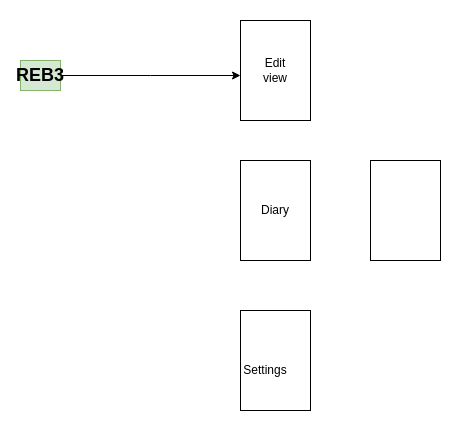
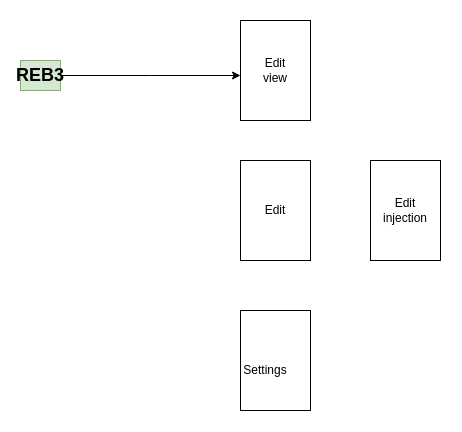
(276, 211) -> (276, 211)
none -> (406, 211)
